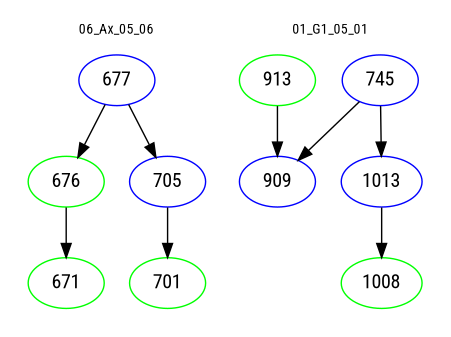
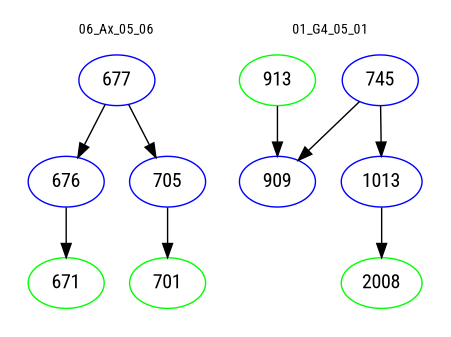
(331, 30) -> (331, 30)
(66, 182) -> (66, 182)
(382, 283) -> (382, 283)
